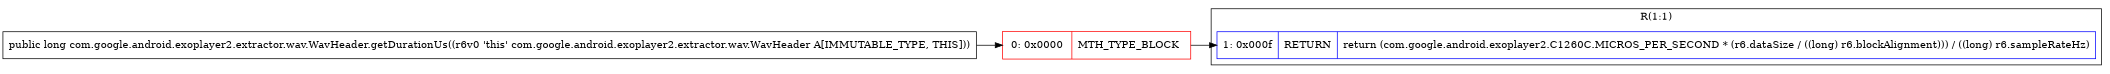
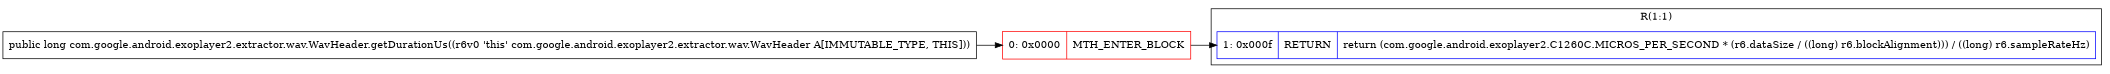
(1128, 45) -> (1129, 45)
